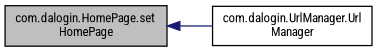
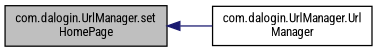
(86, 26) -> (86, 26)
